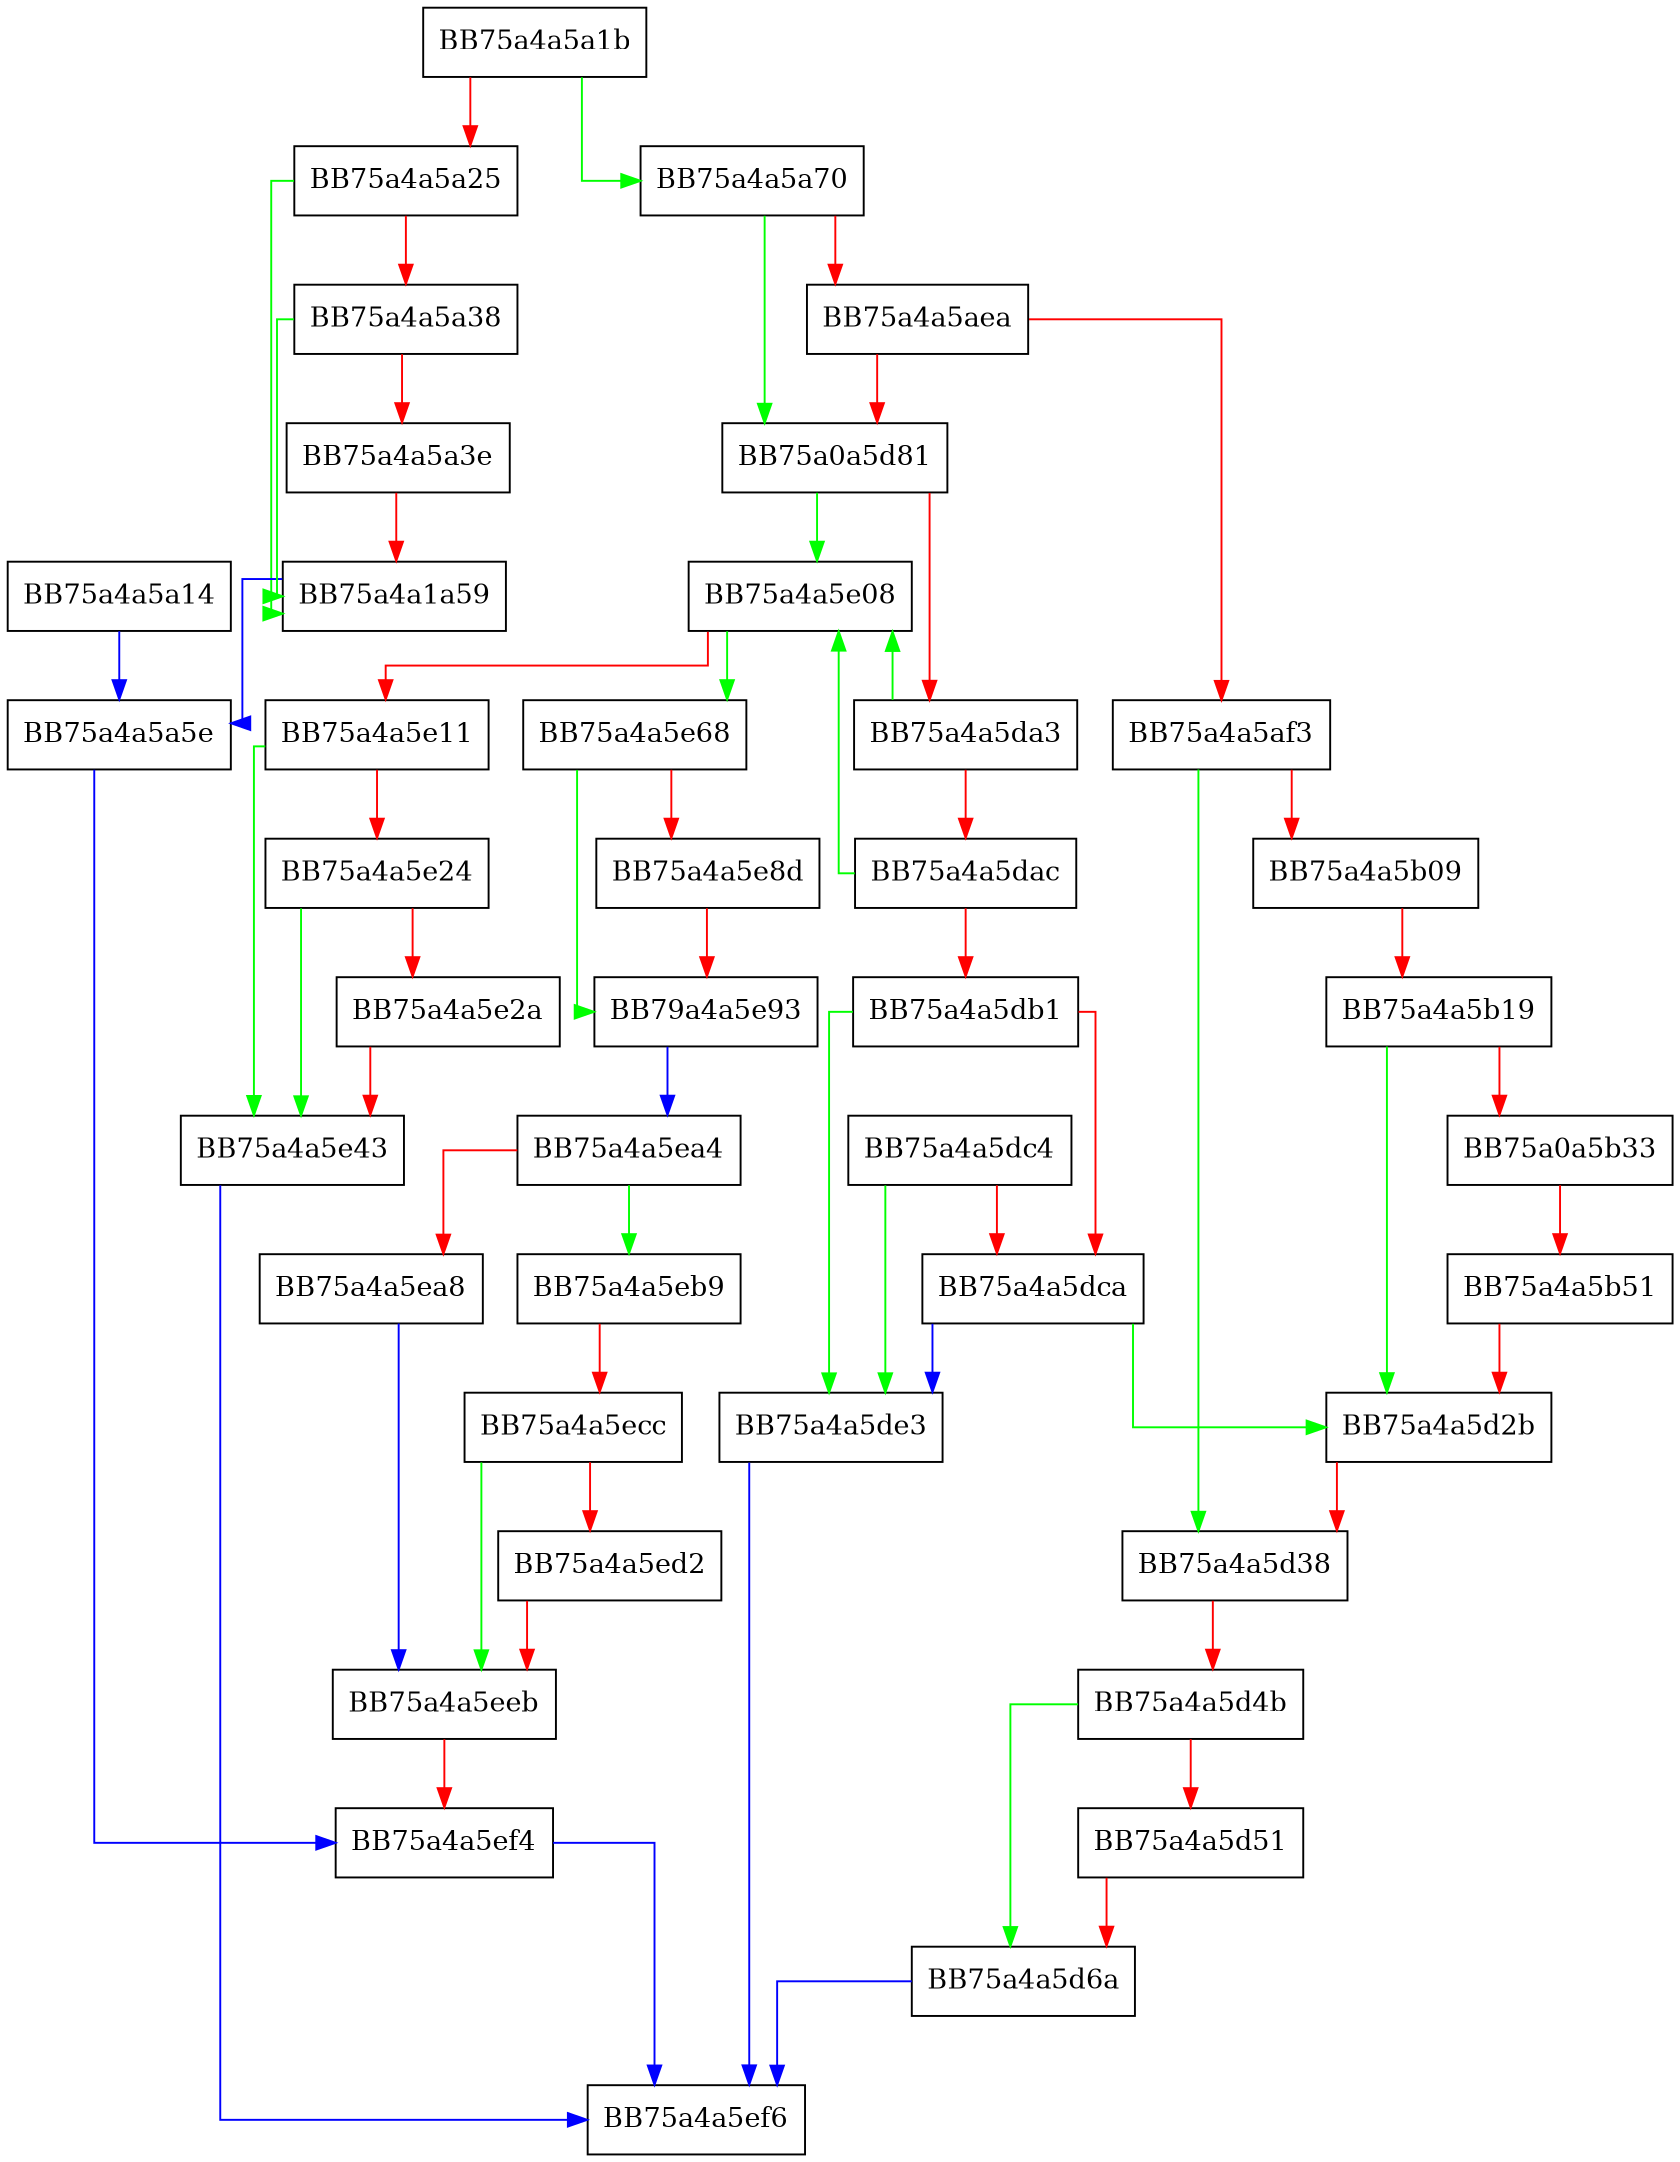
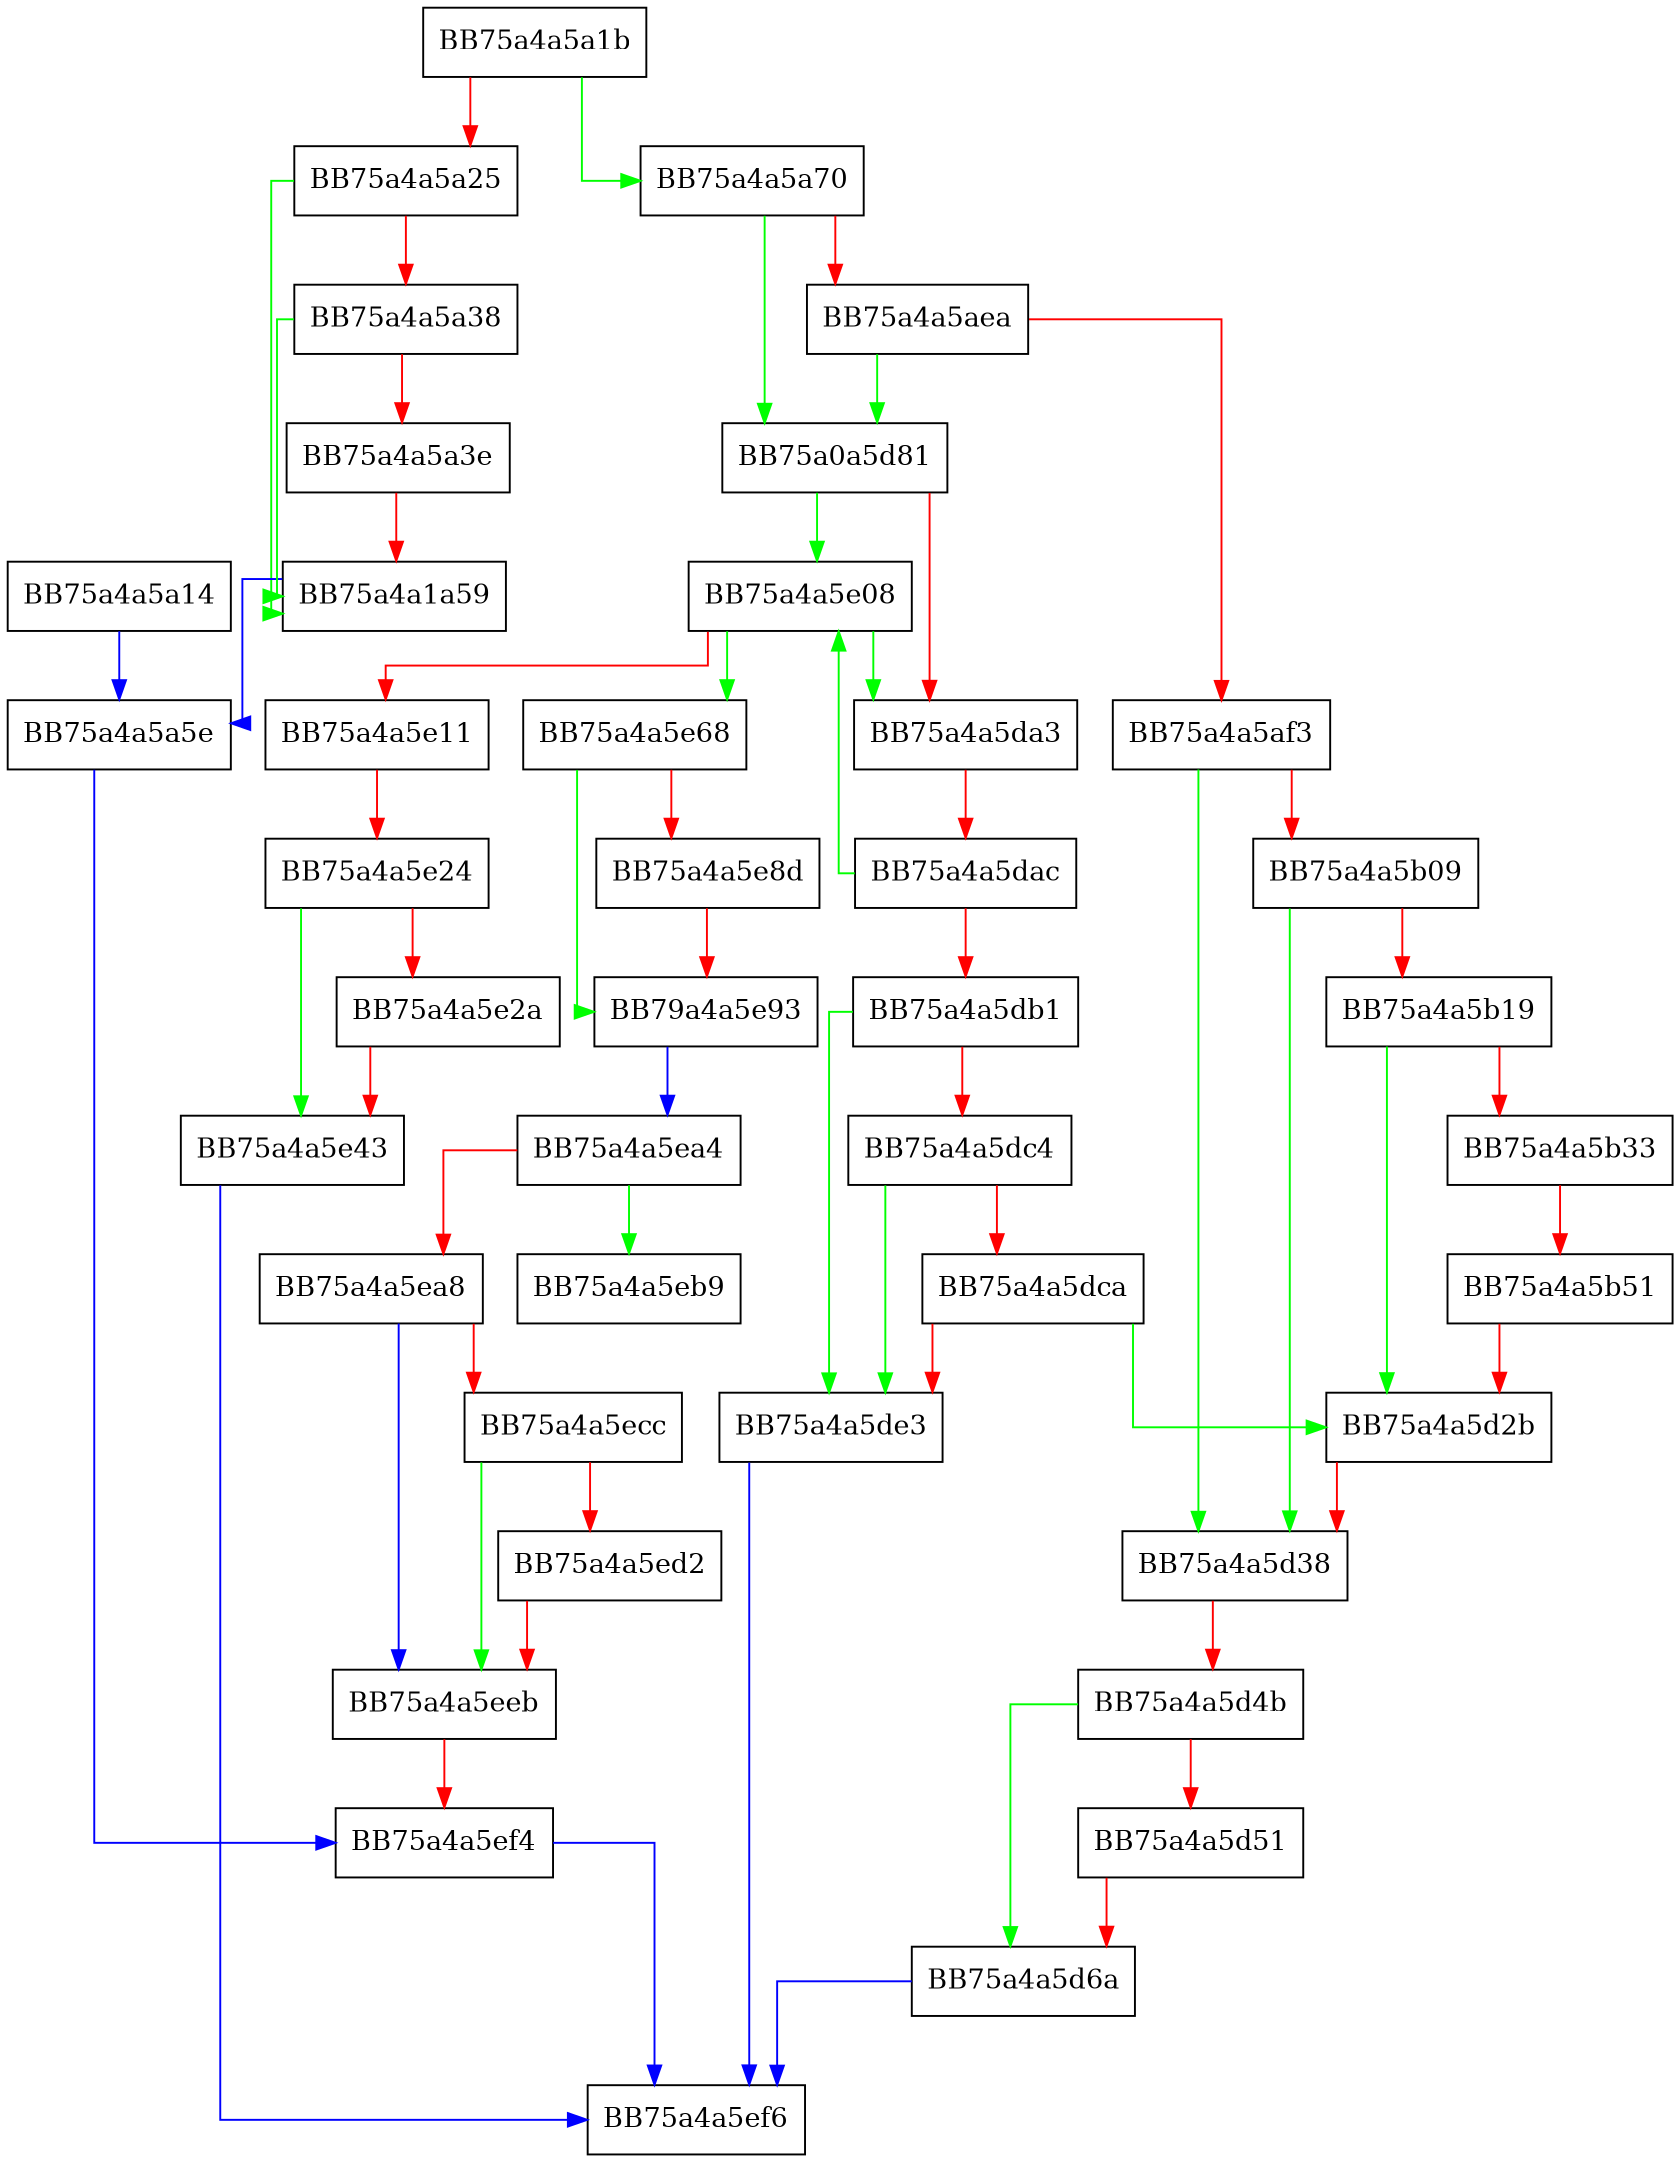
(877, 379) -> (877, 379)
(893, 675) -> (873, 656)
(254, 915) -> none
(1095, 1115) -> (962, 1071)
(1560, 1150) -> (1560, 1150)
none -> (1290, 1210)
(600, 1348) -> (474, 1348)
(932, 1348) -> (932, 1348)
